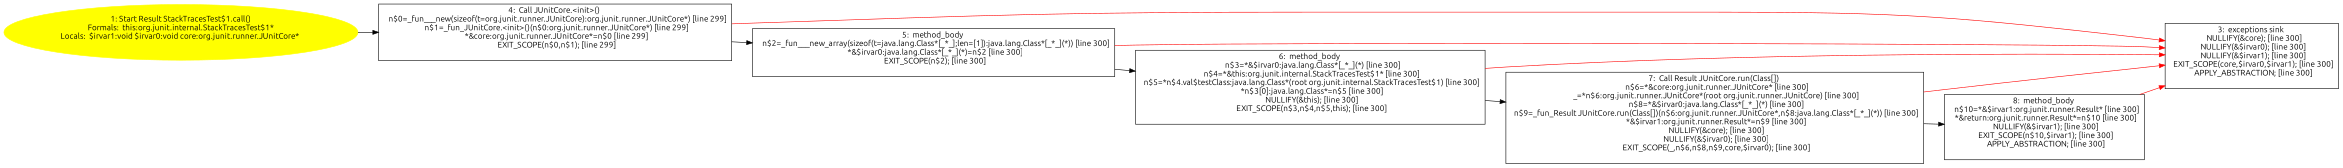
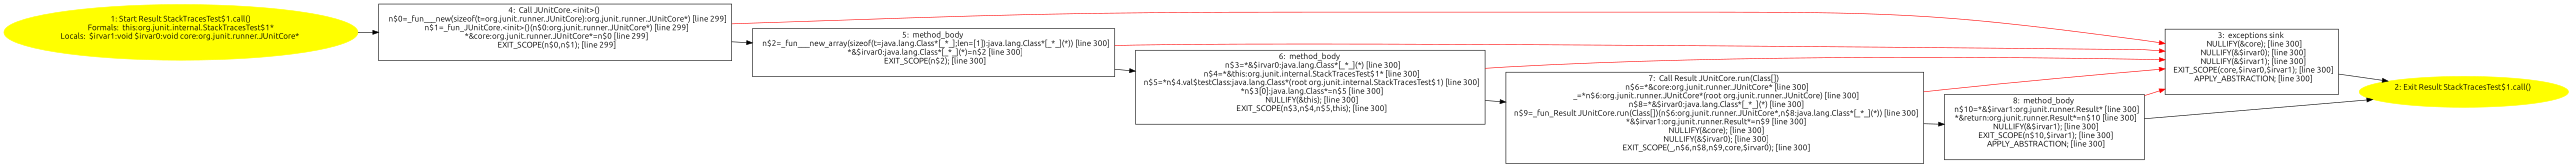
none -> (2464, 92)
